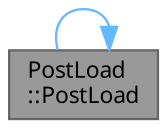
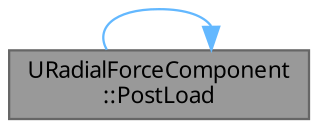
(84, 85) -> (159, 85)
